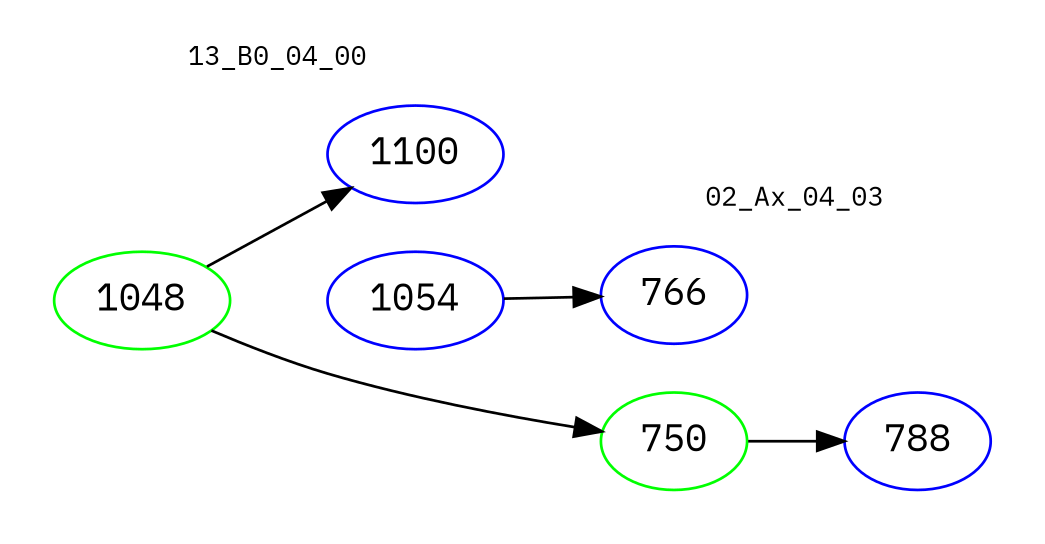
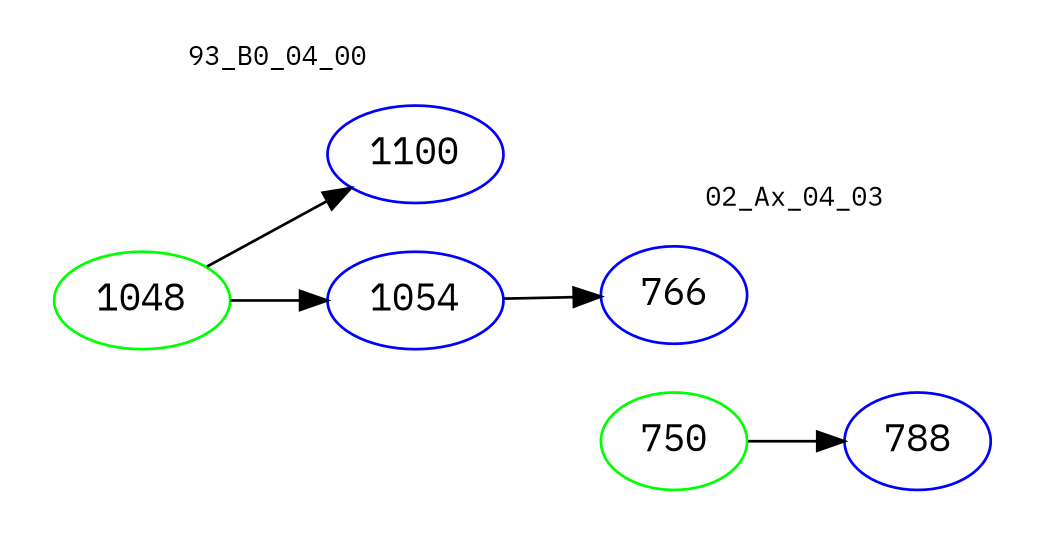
(279, 58) -> (279, 58)
(390, 390) -> (265, 300)
